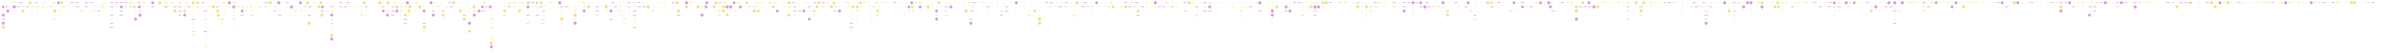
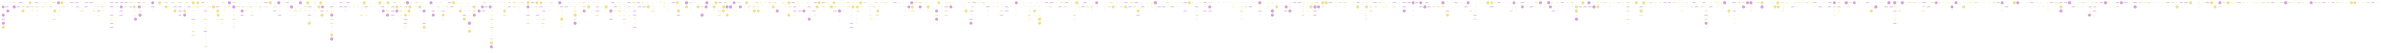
(519, 11) -> (519, 11)
